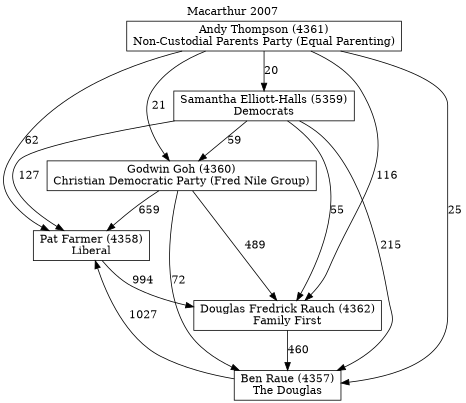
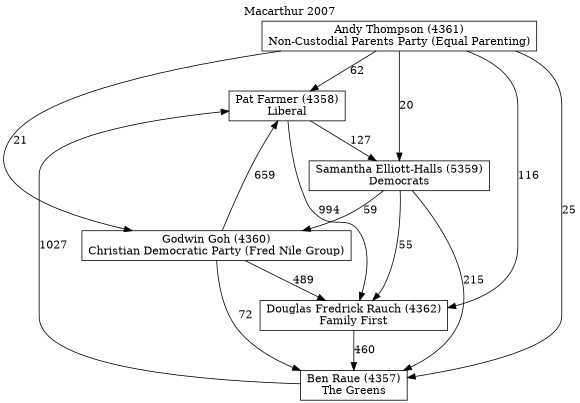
(53, 146) -> (340, 139)
(288, 385) -> (354, 385)
